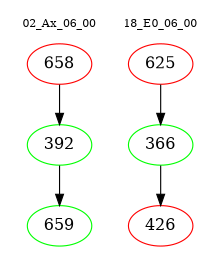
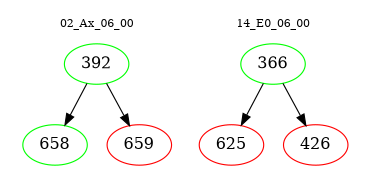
(161, 24) -> (274, 24)
(60, 64) -> (55, 145)
(60, 99) -> (79, 99)
(161, 99) -> (255, 99)
(60, 226) -> (139, 145)
